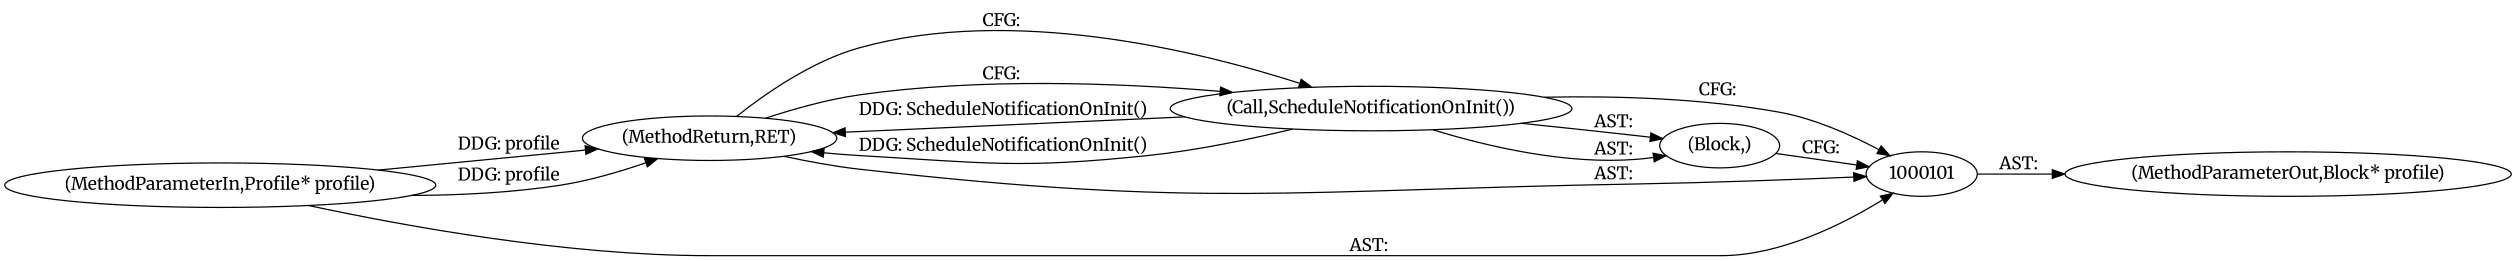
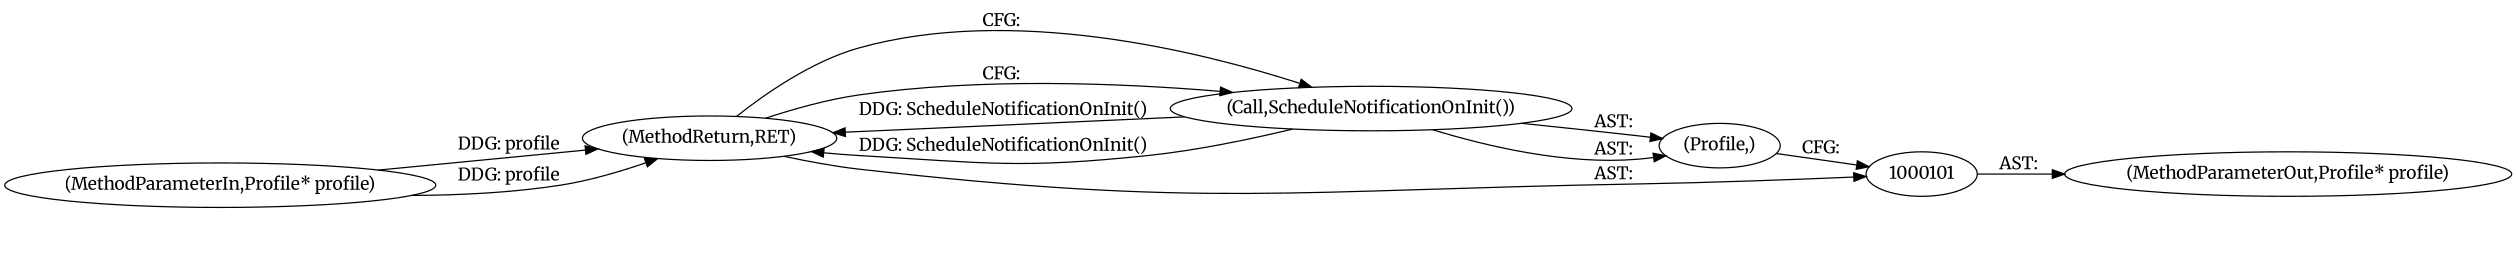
(1716, 103) -> none
(1720, 146) -> (1720, 146)
(2288, 174) -> (2288, 174)
(1099, 256) -> none
